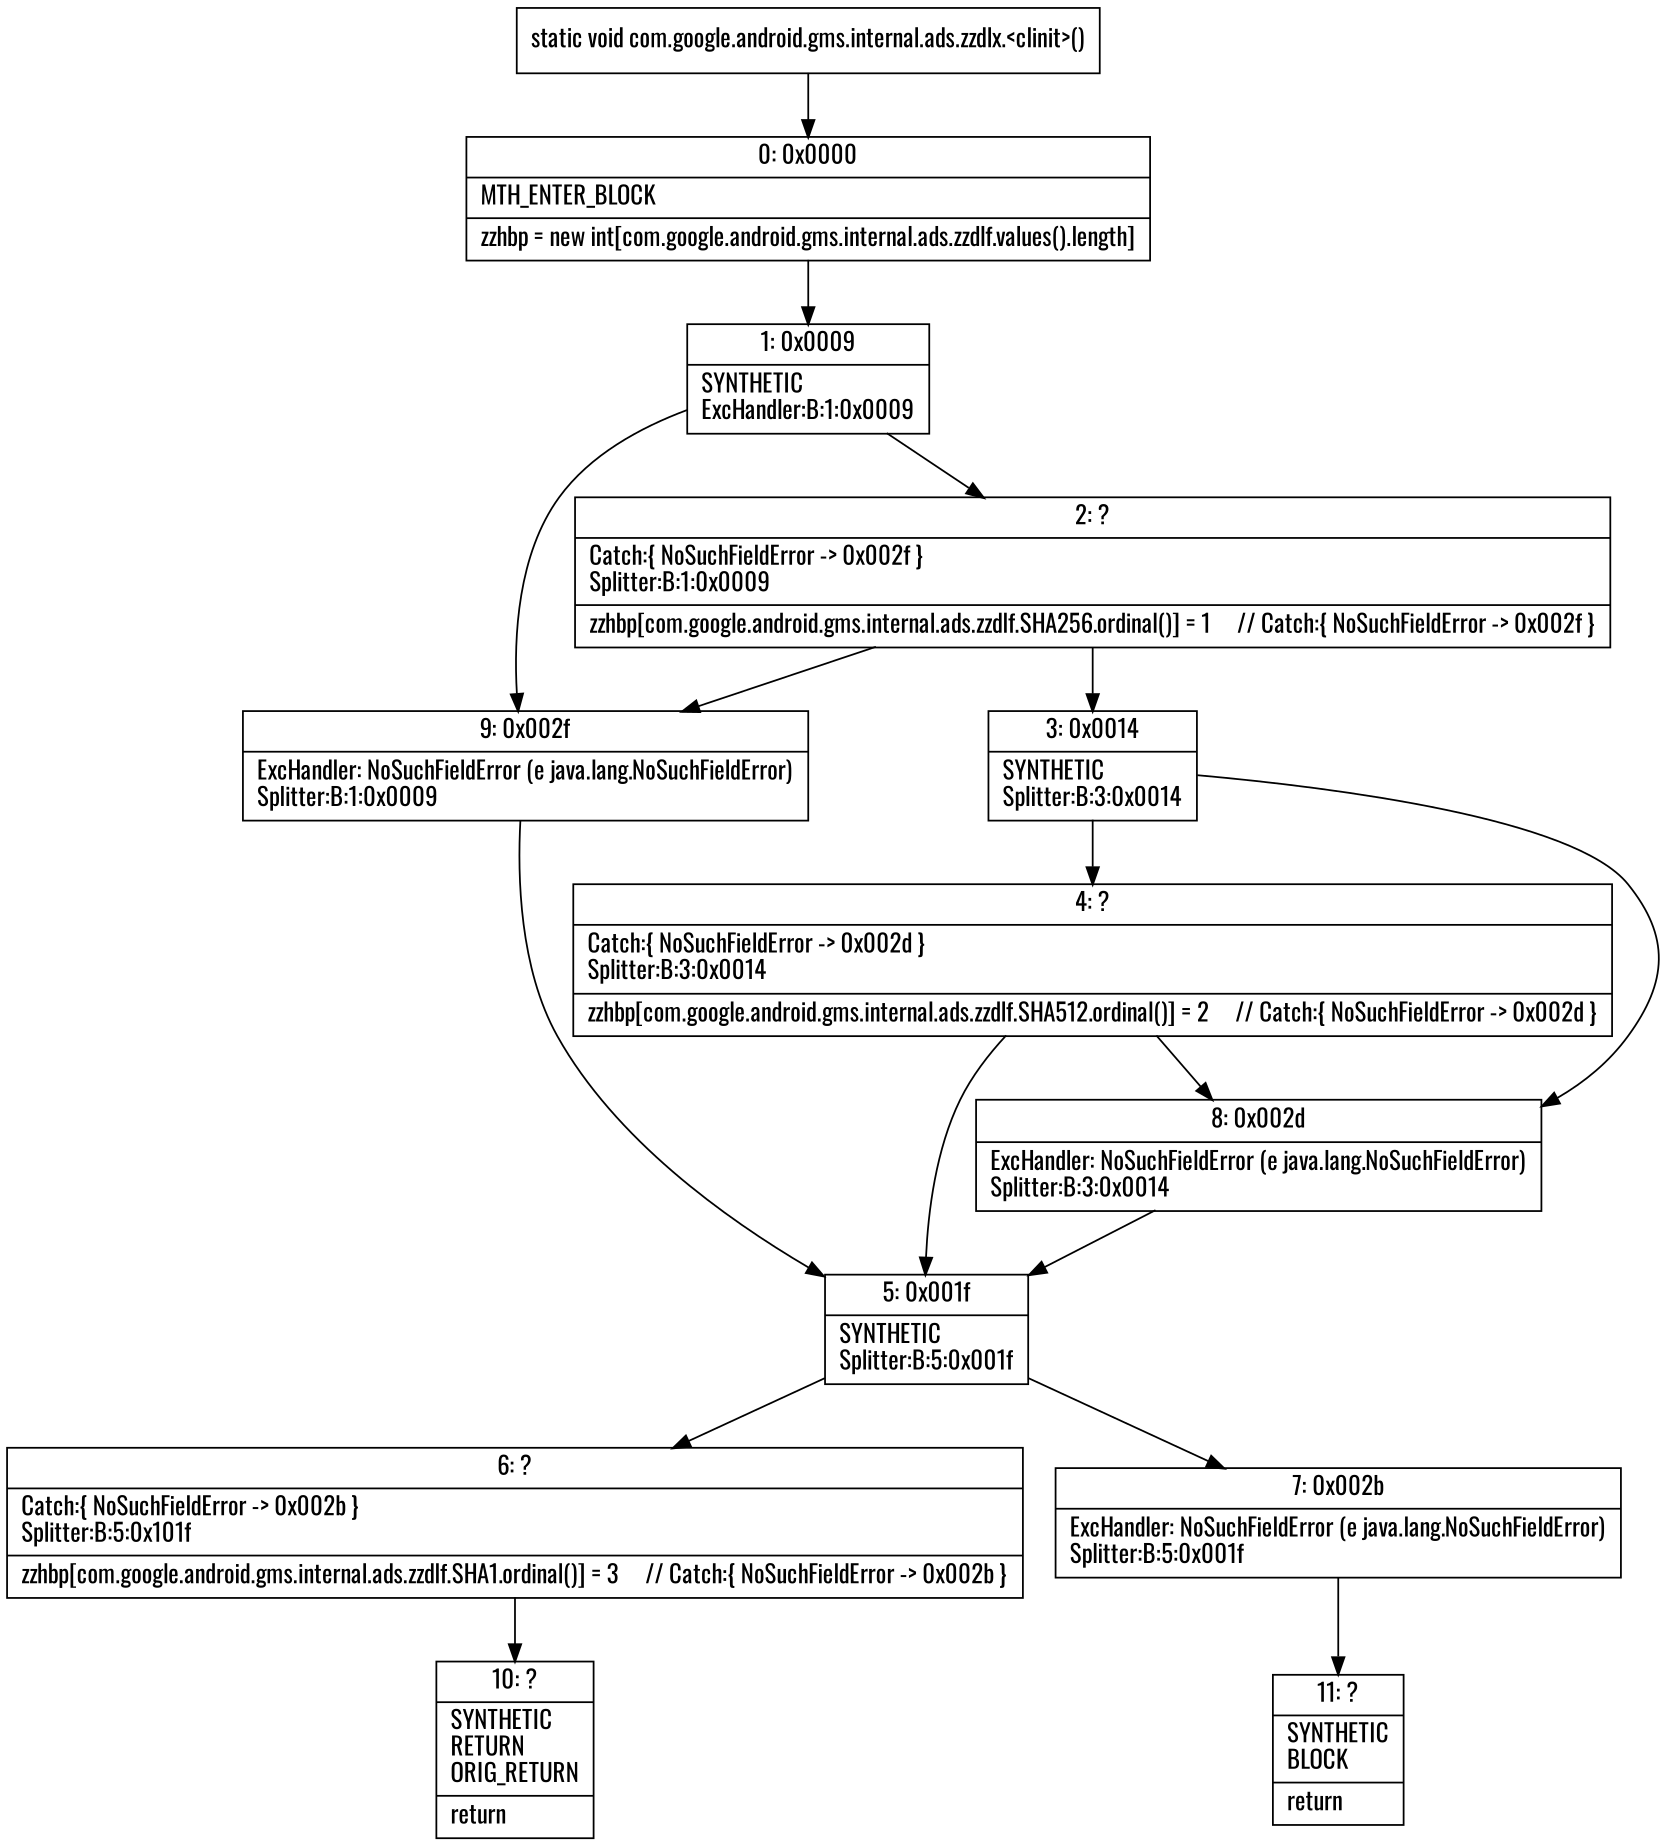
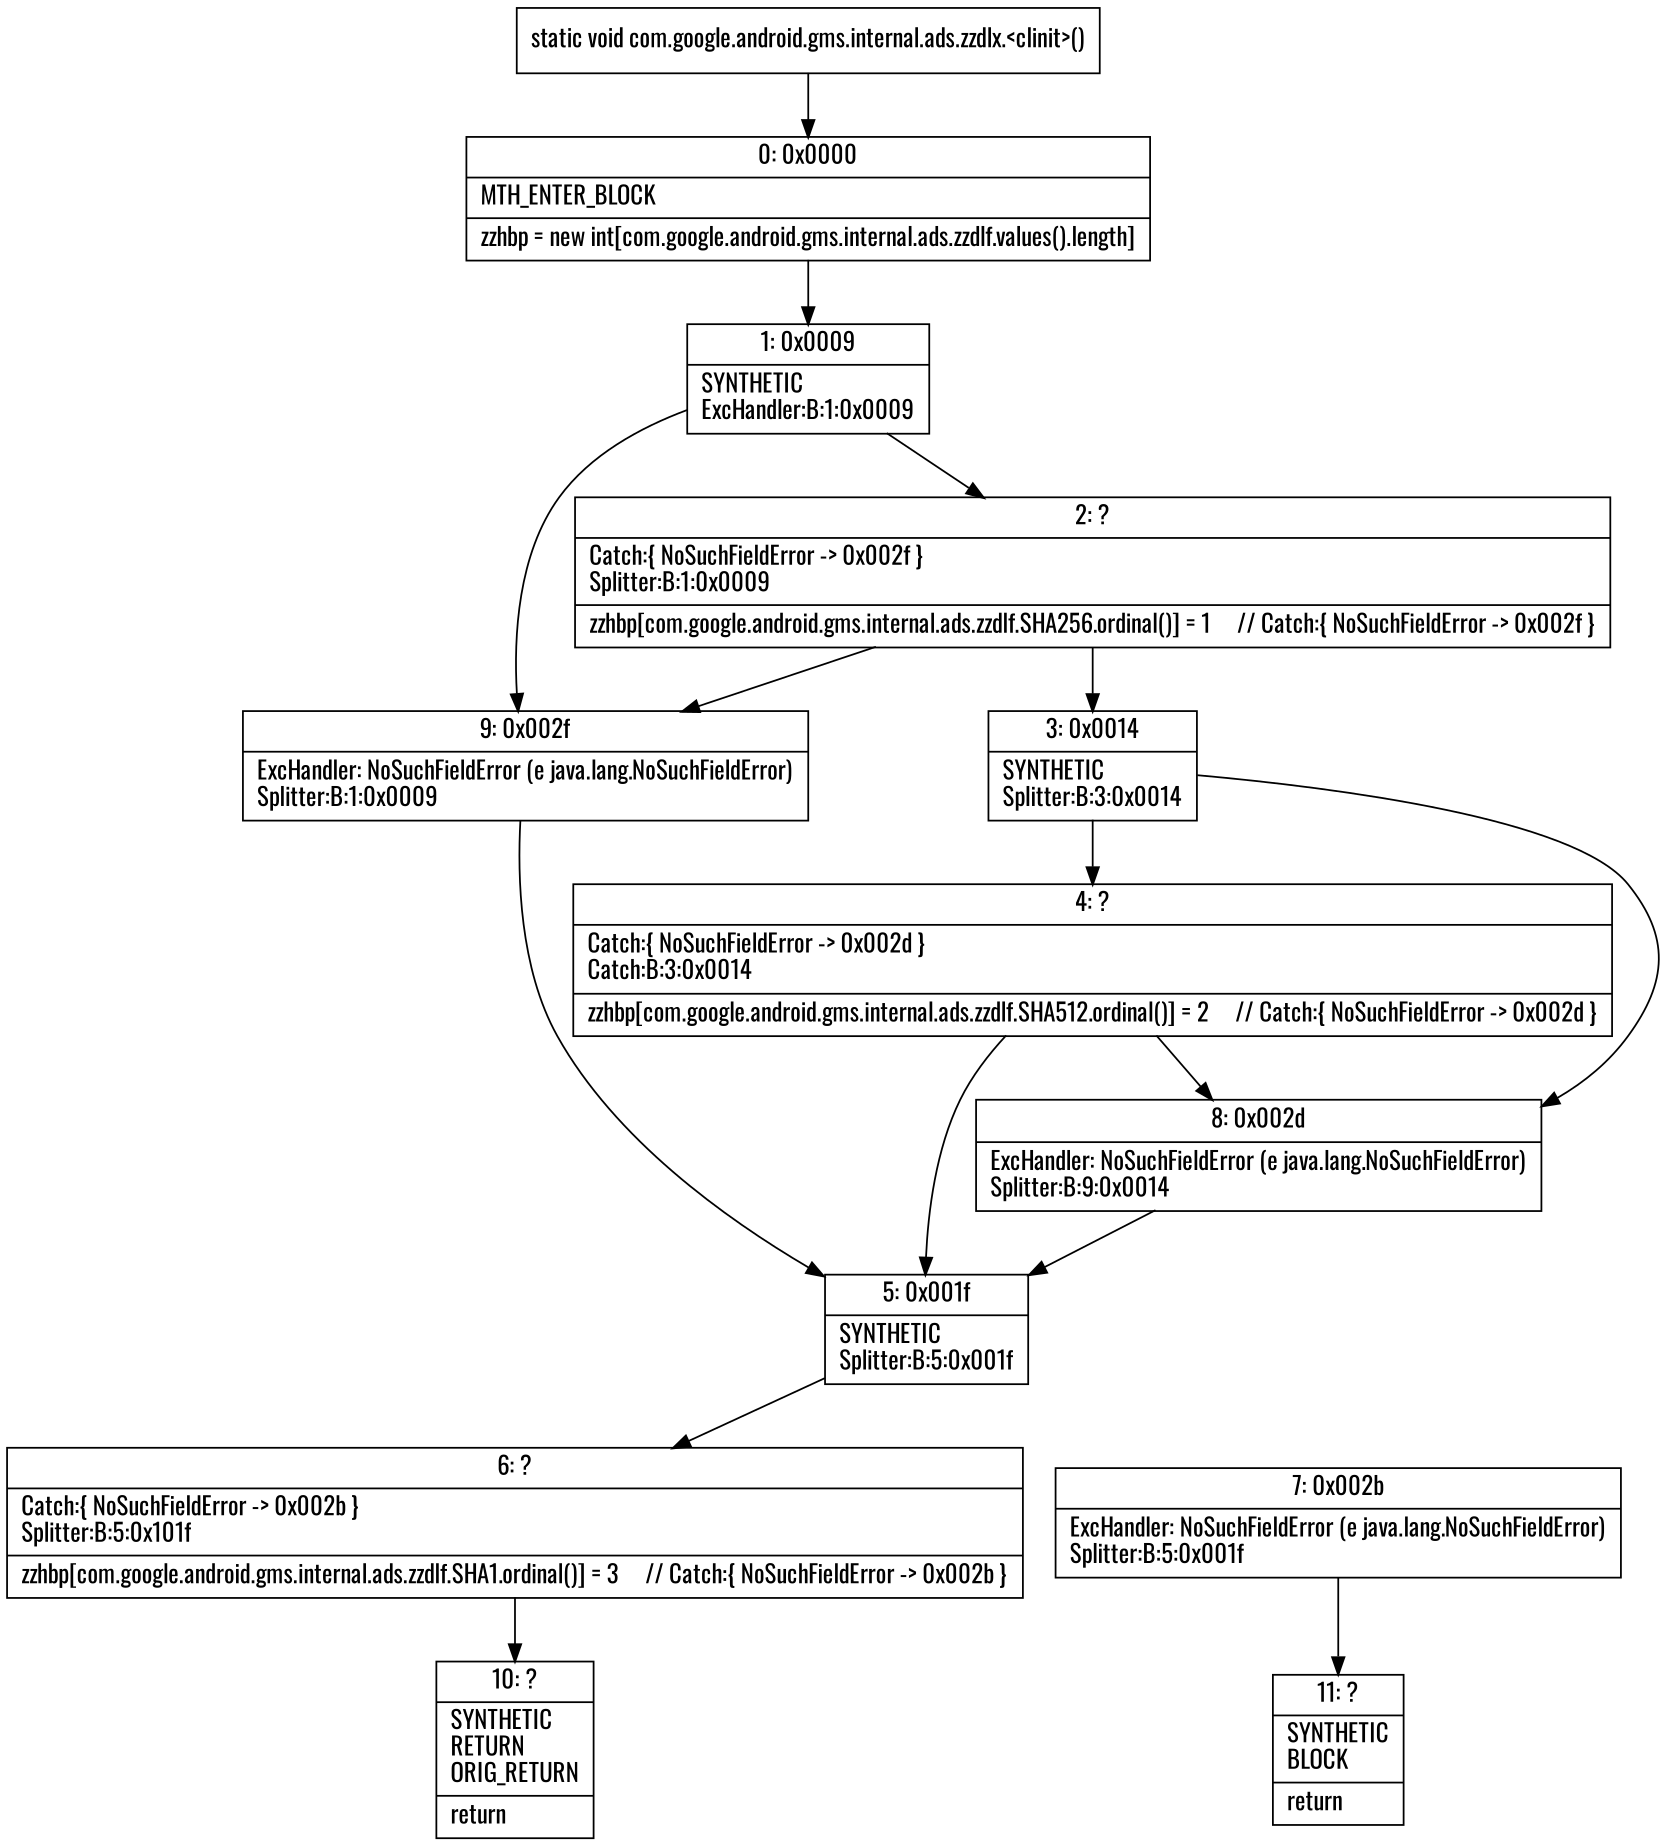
(678, 972) -> (670, 972)
(1080, 1189) -> (1080, 1189)
(1118, 1420) -> none
